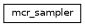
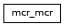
(42, 13) -> (32, 13)
